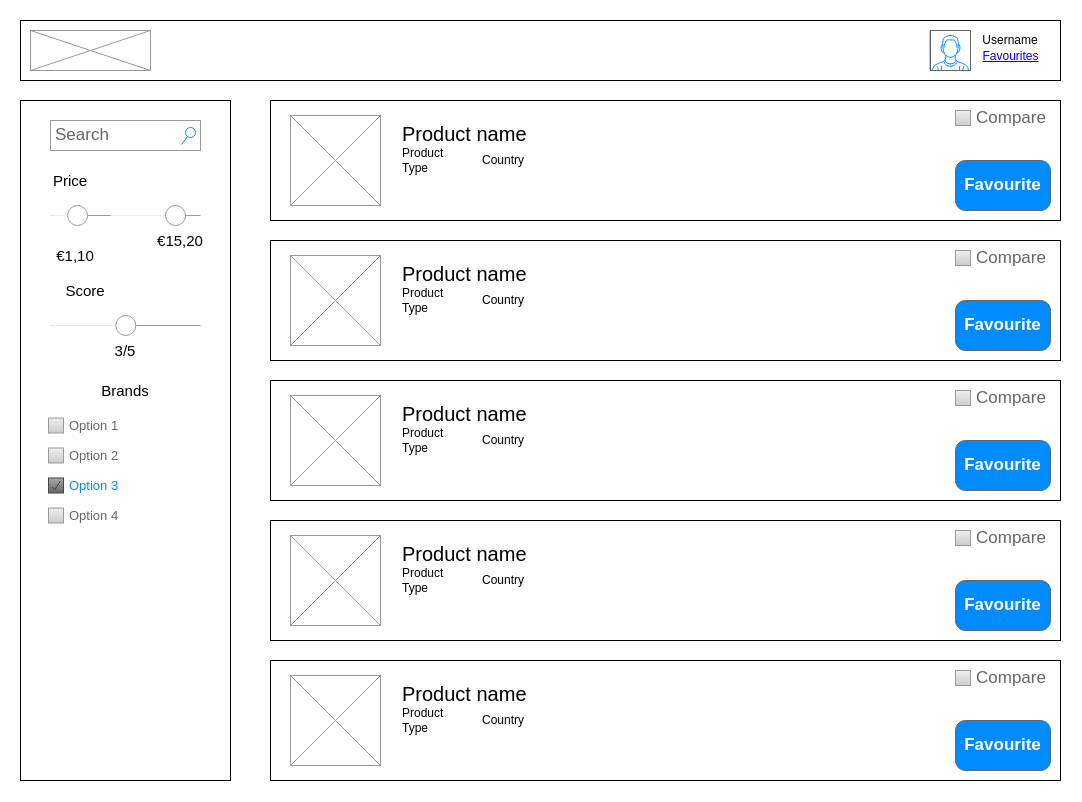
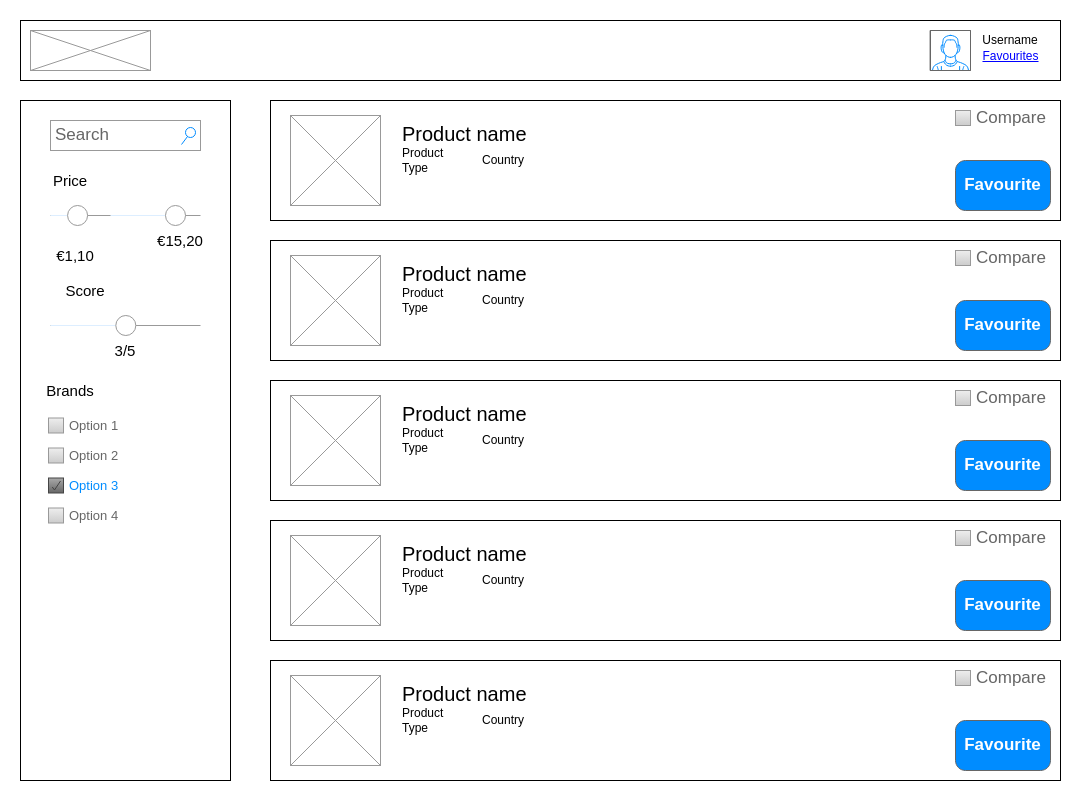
(126, 391) -> (71, 391)
